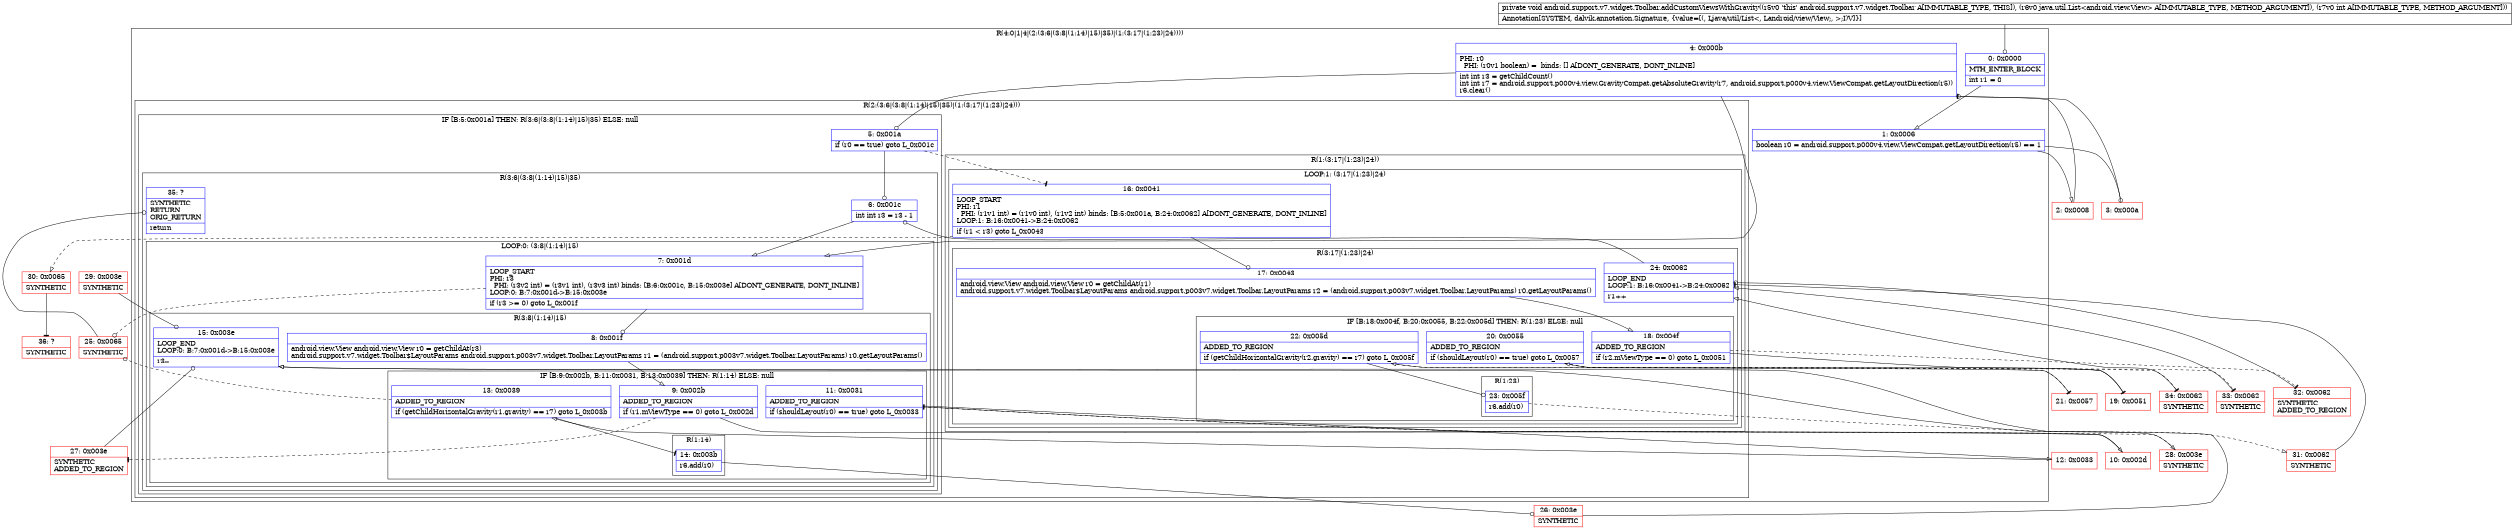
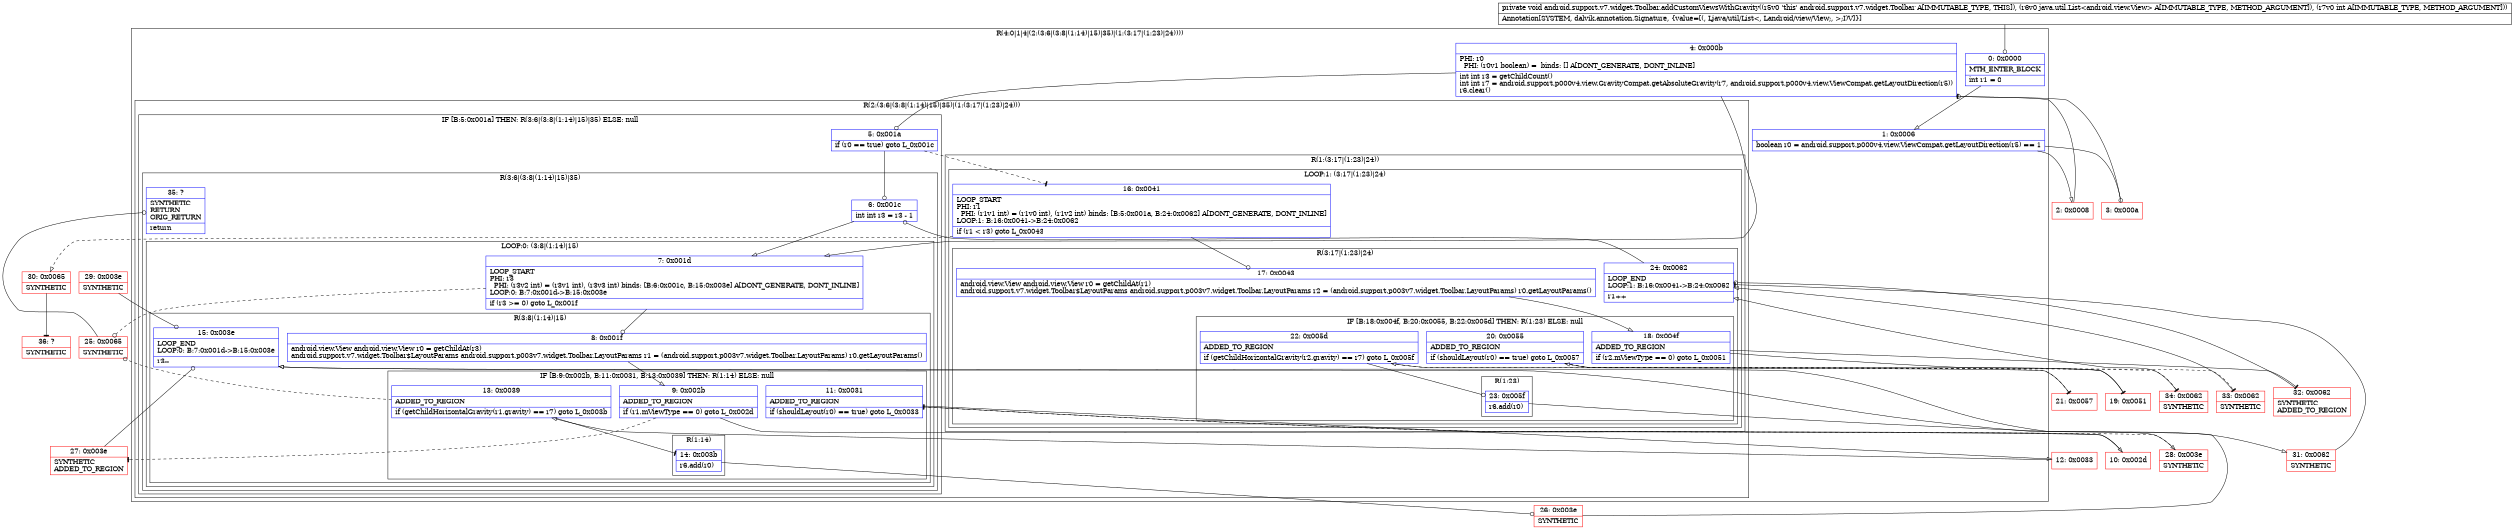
(2015, 360) -> (2015, 360)
(1906, 425) -> (1906, 425)
